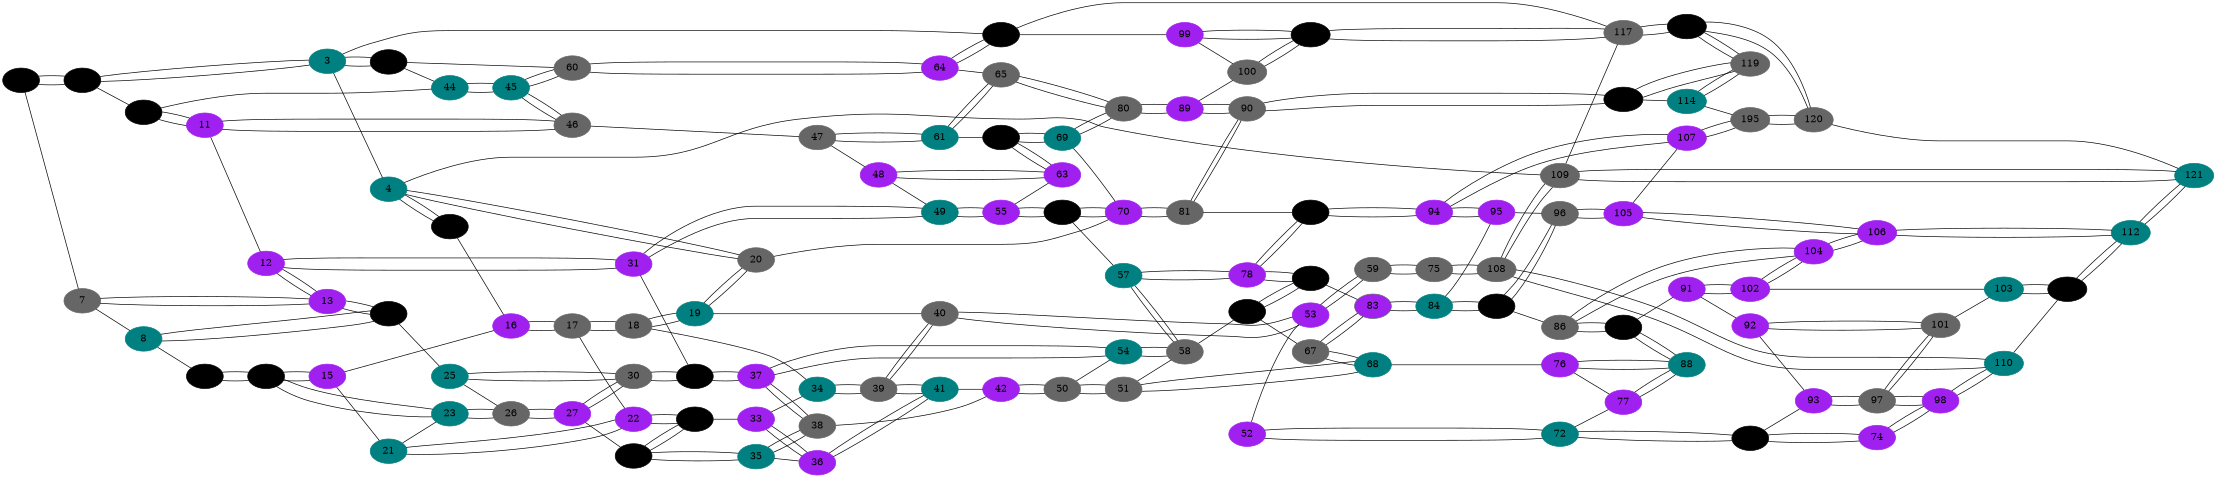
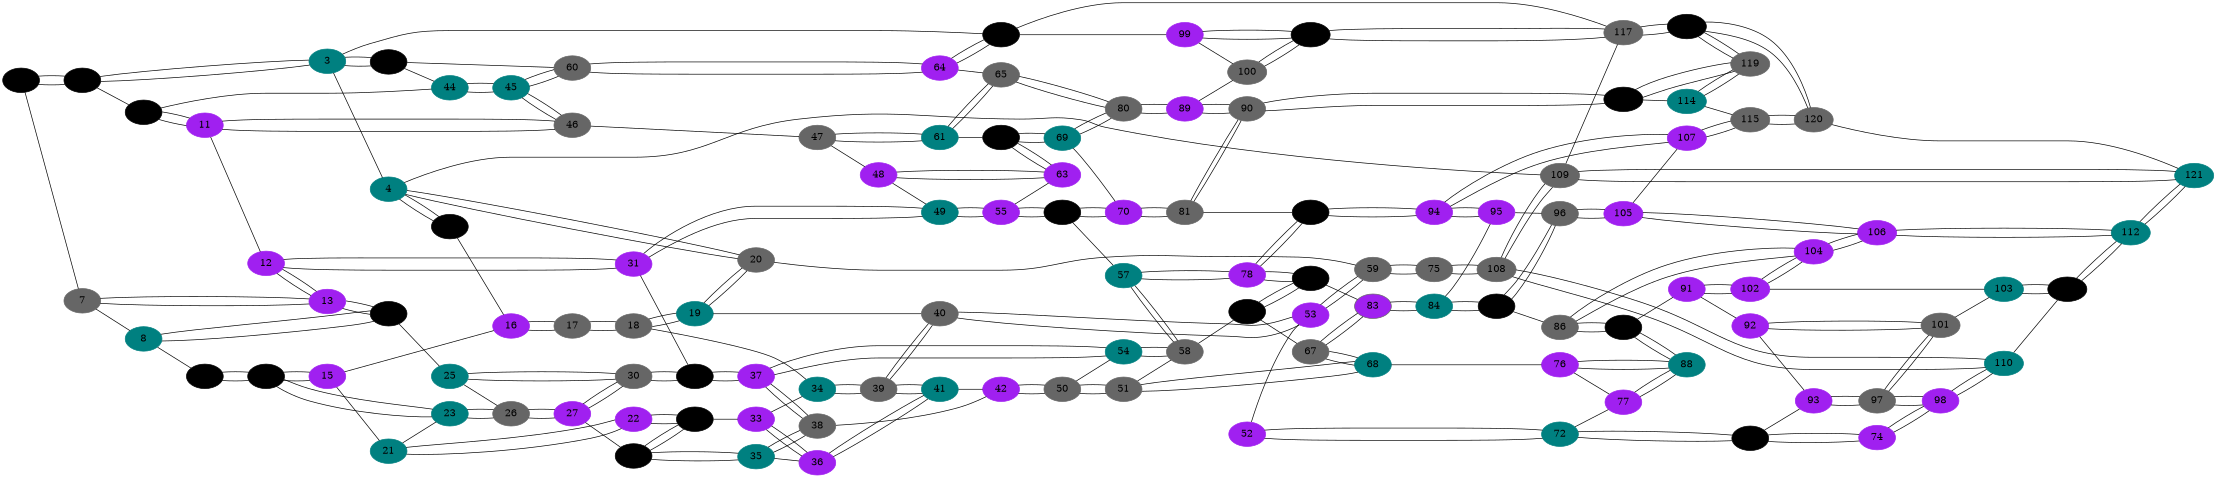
(1750, 120) -> (1750, 120)
(943, 244) -> (1065, 263)
(598, 368) -> none
